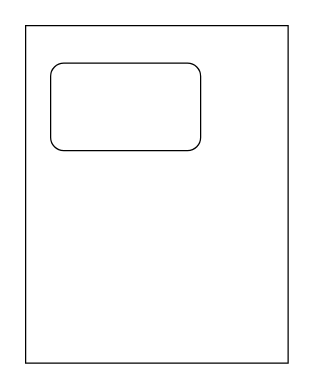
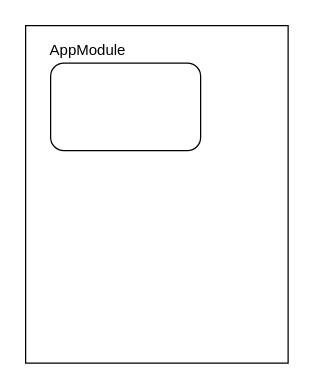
none -> (88, 51)
